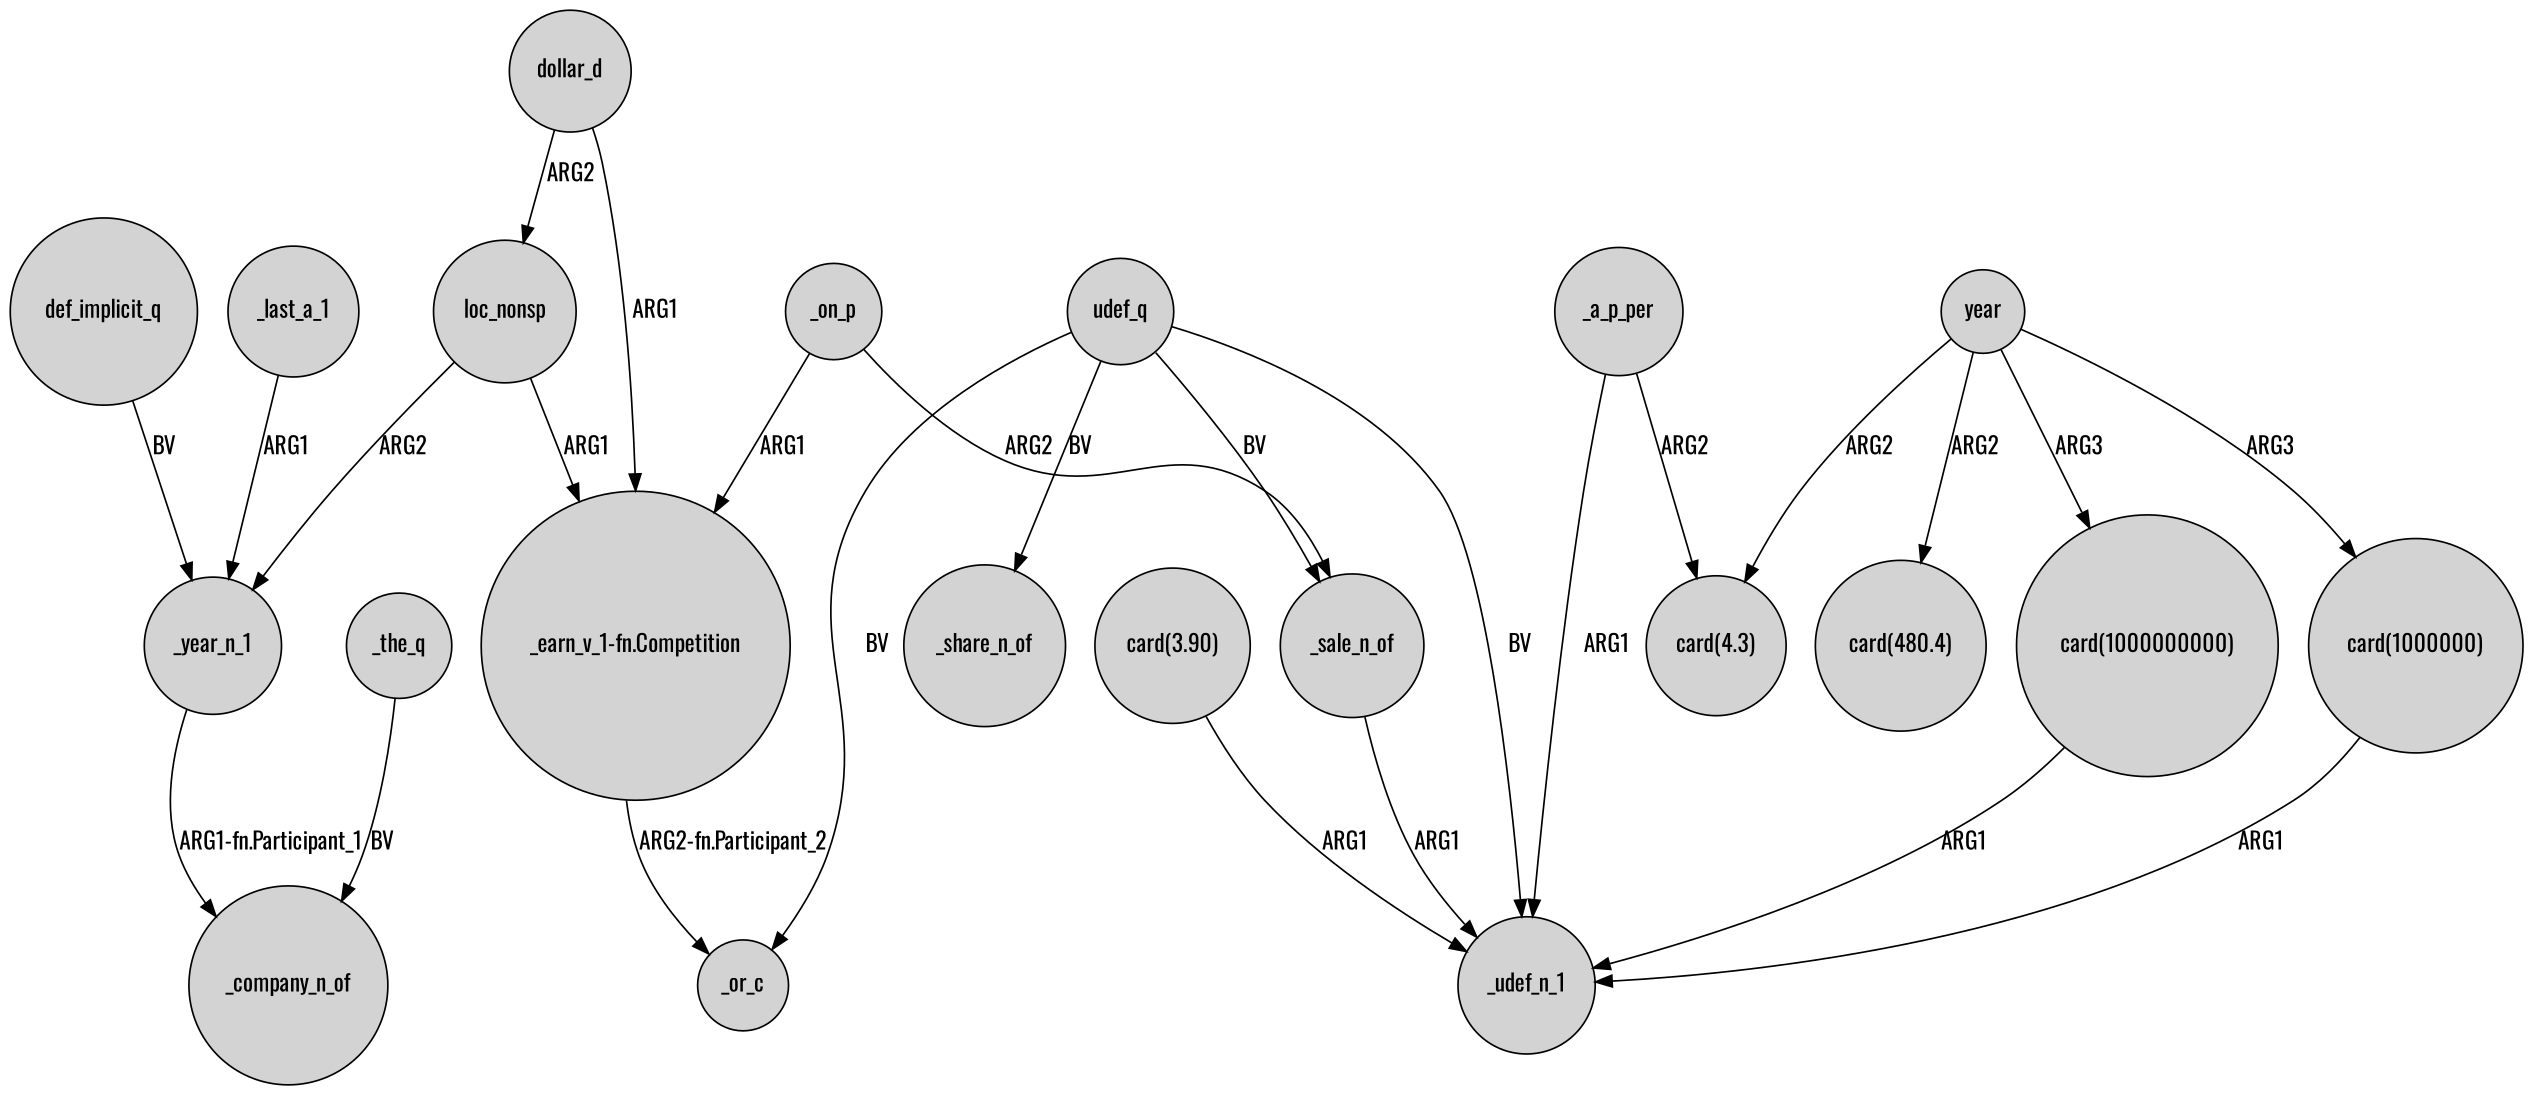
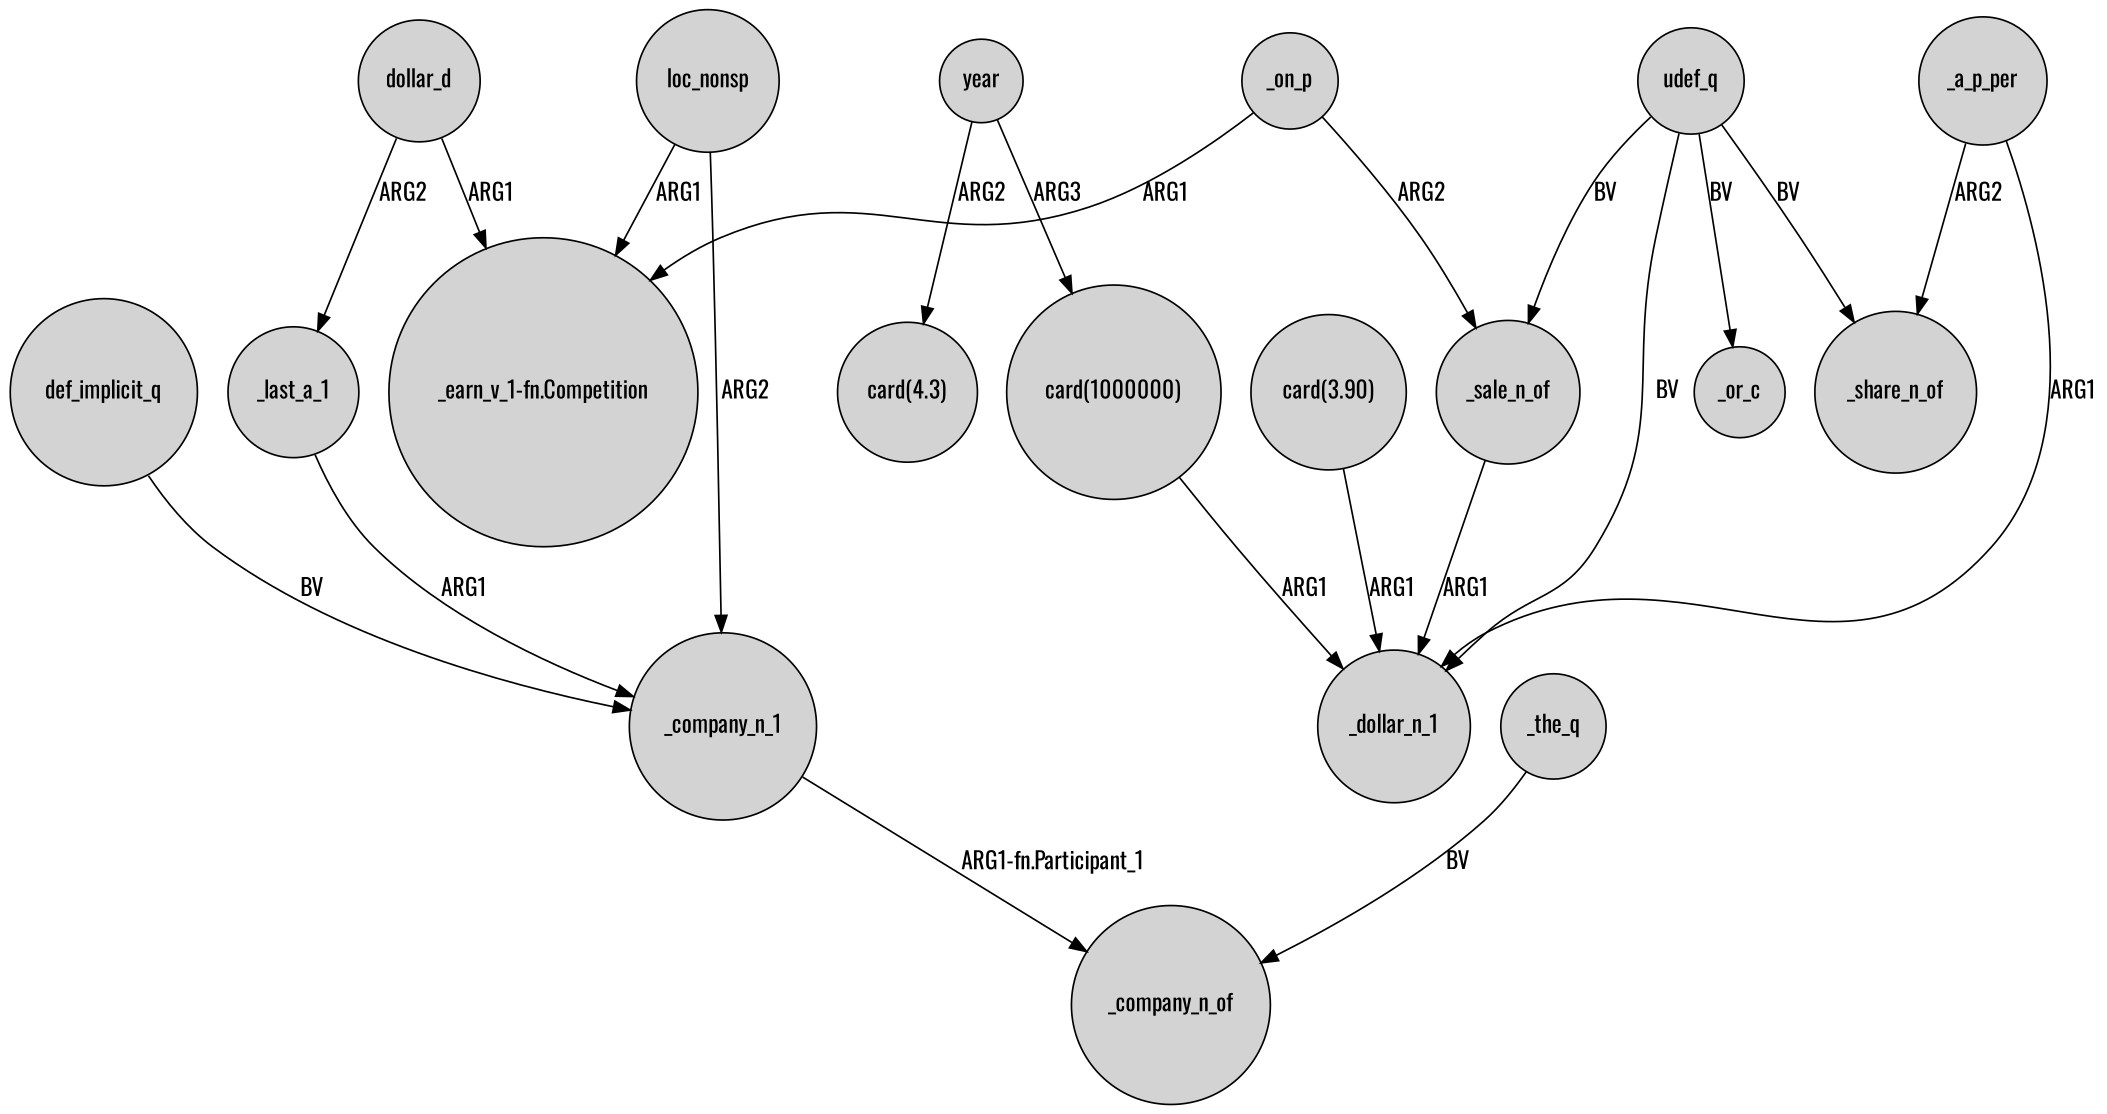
(541, 178) -> (360, 227)
(1664, 468) -> (1944, 220)
(213, 646) -> (723, 726)
(1901, 646) -> none
(2147, 646) -> none
(649, 878) -> none
(1527, 985) -> (1394, 726)
